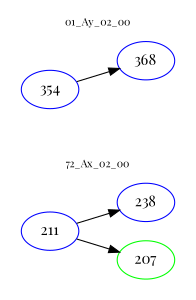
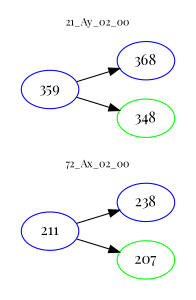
(98, 23) -> (98, 23)
(50, 89) -> (50, 89)
none -> (146, 118)
